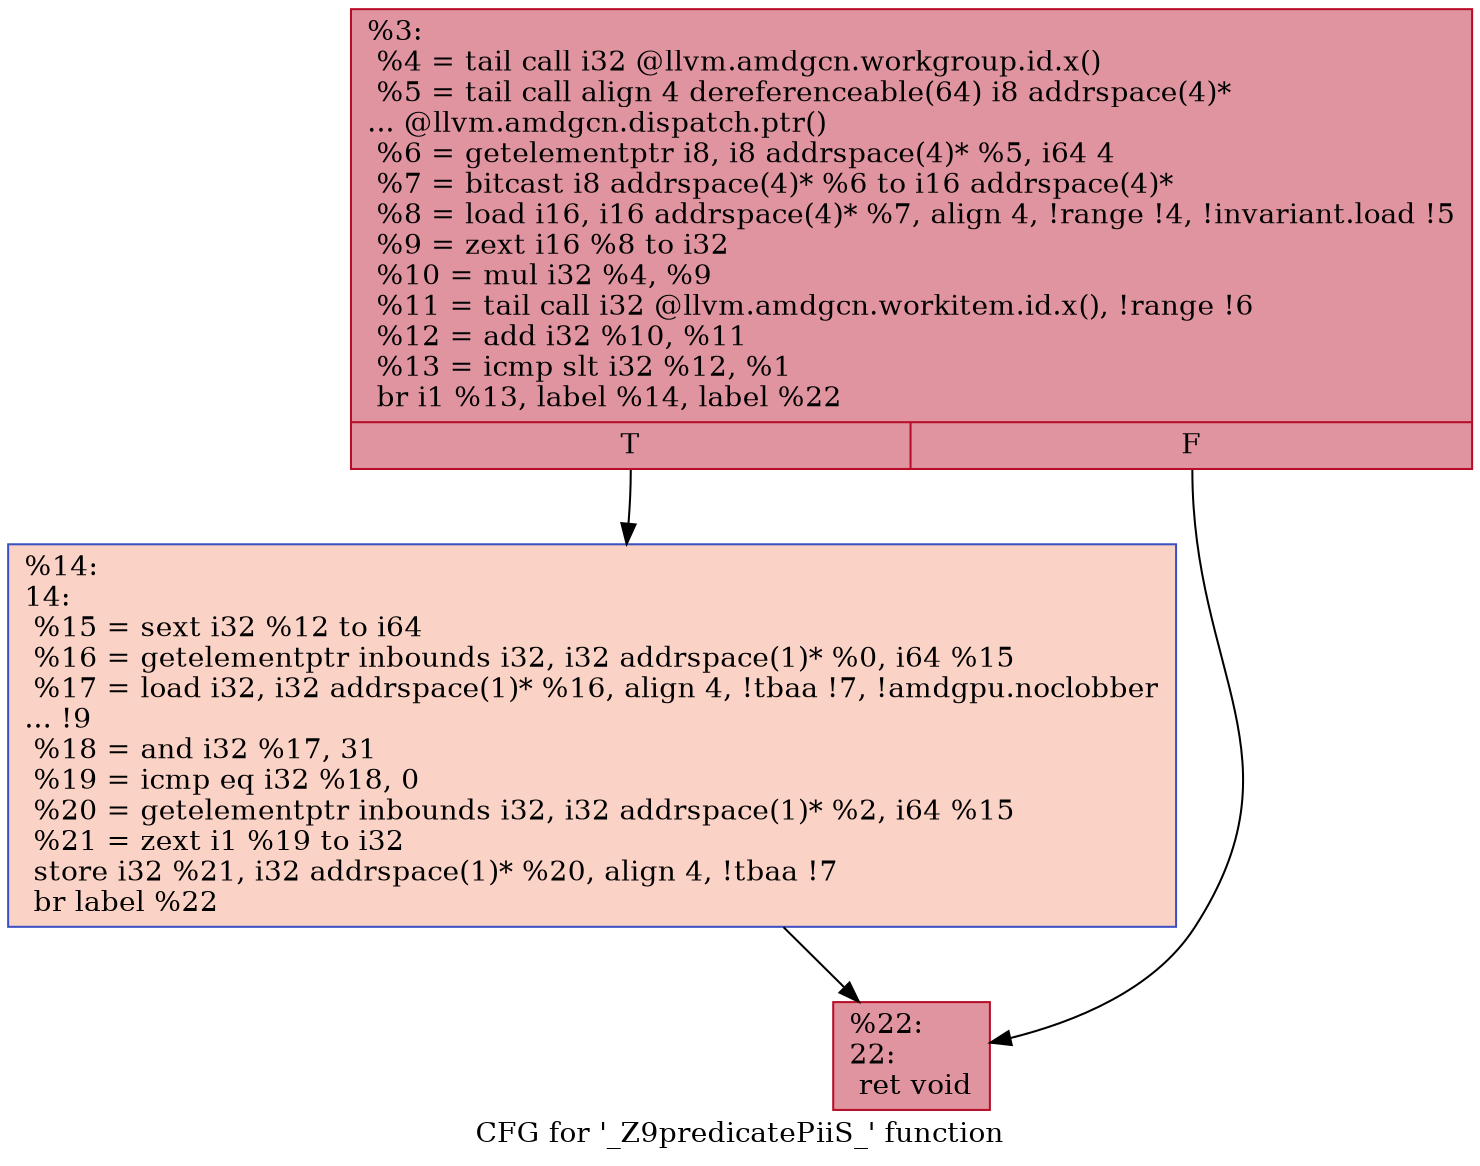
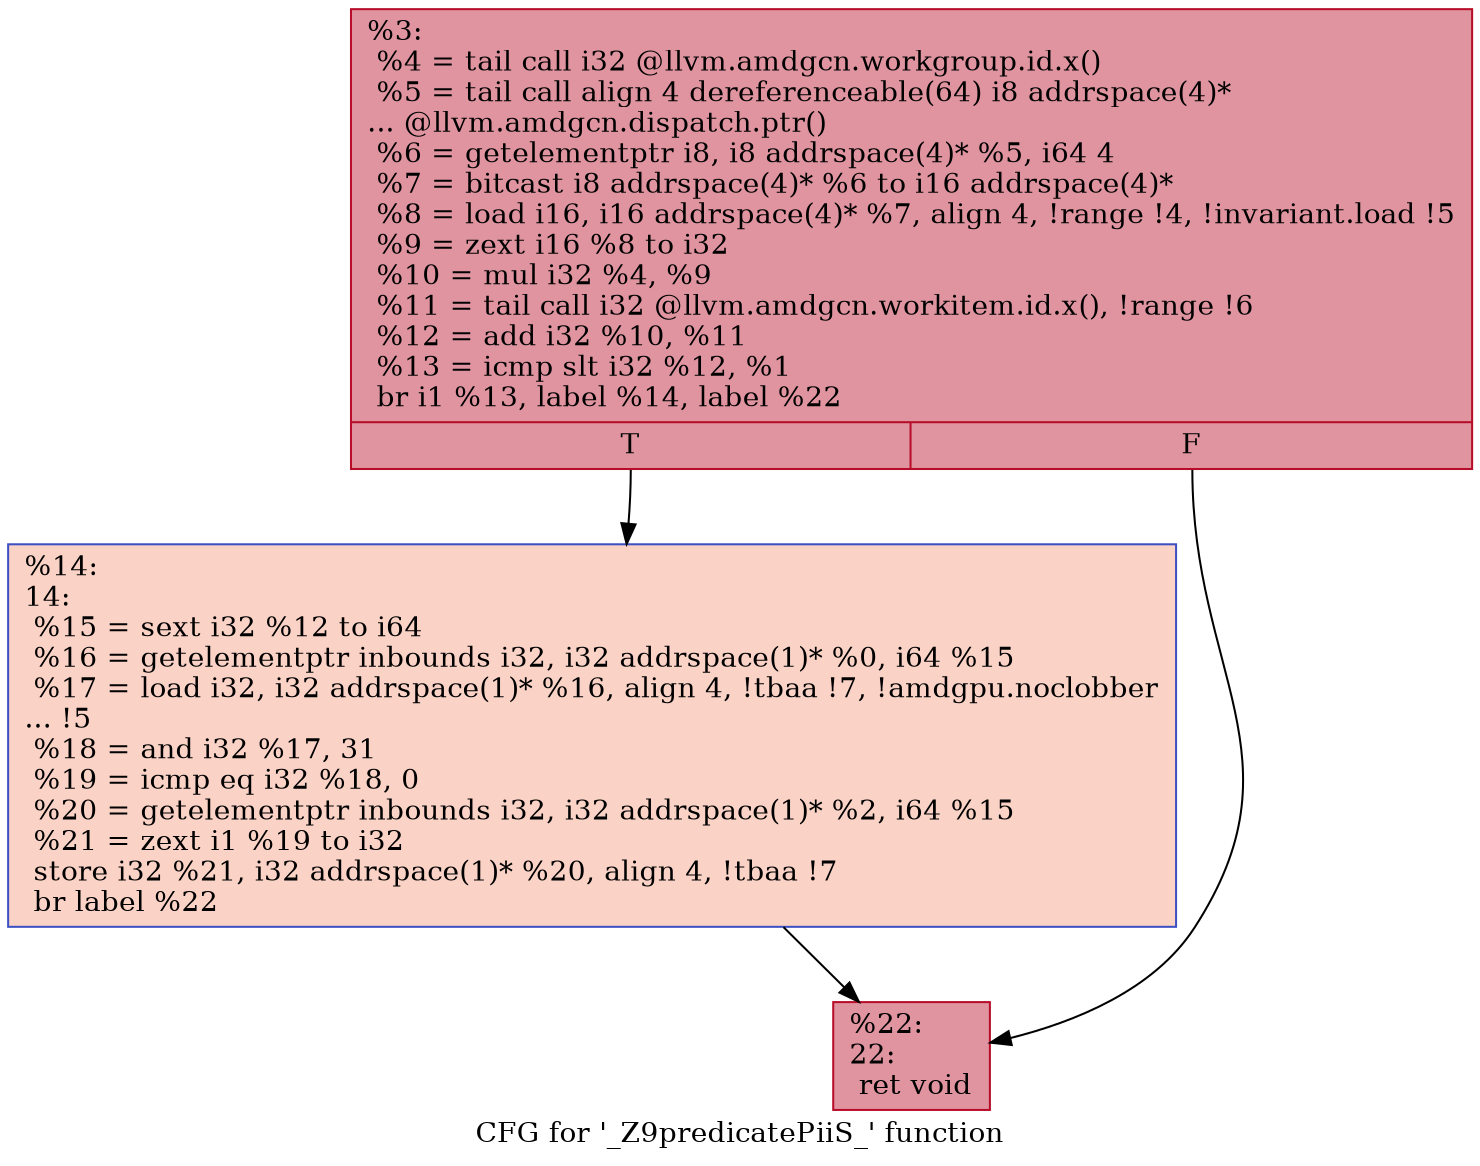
(59, 719) -> (59, 719)
